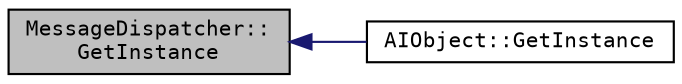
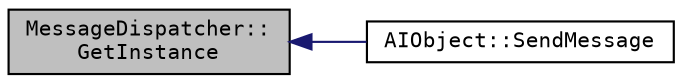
(520, 42) -> (520, 42)
